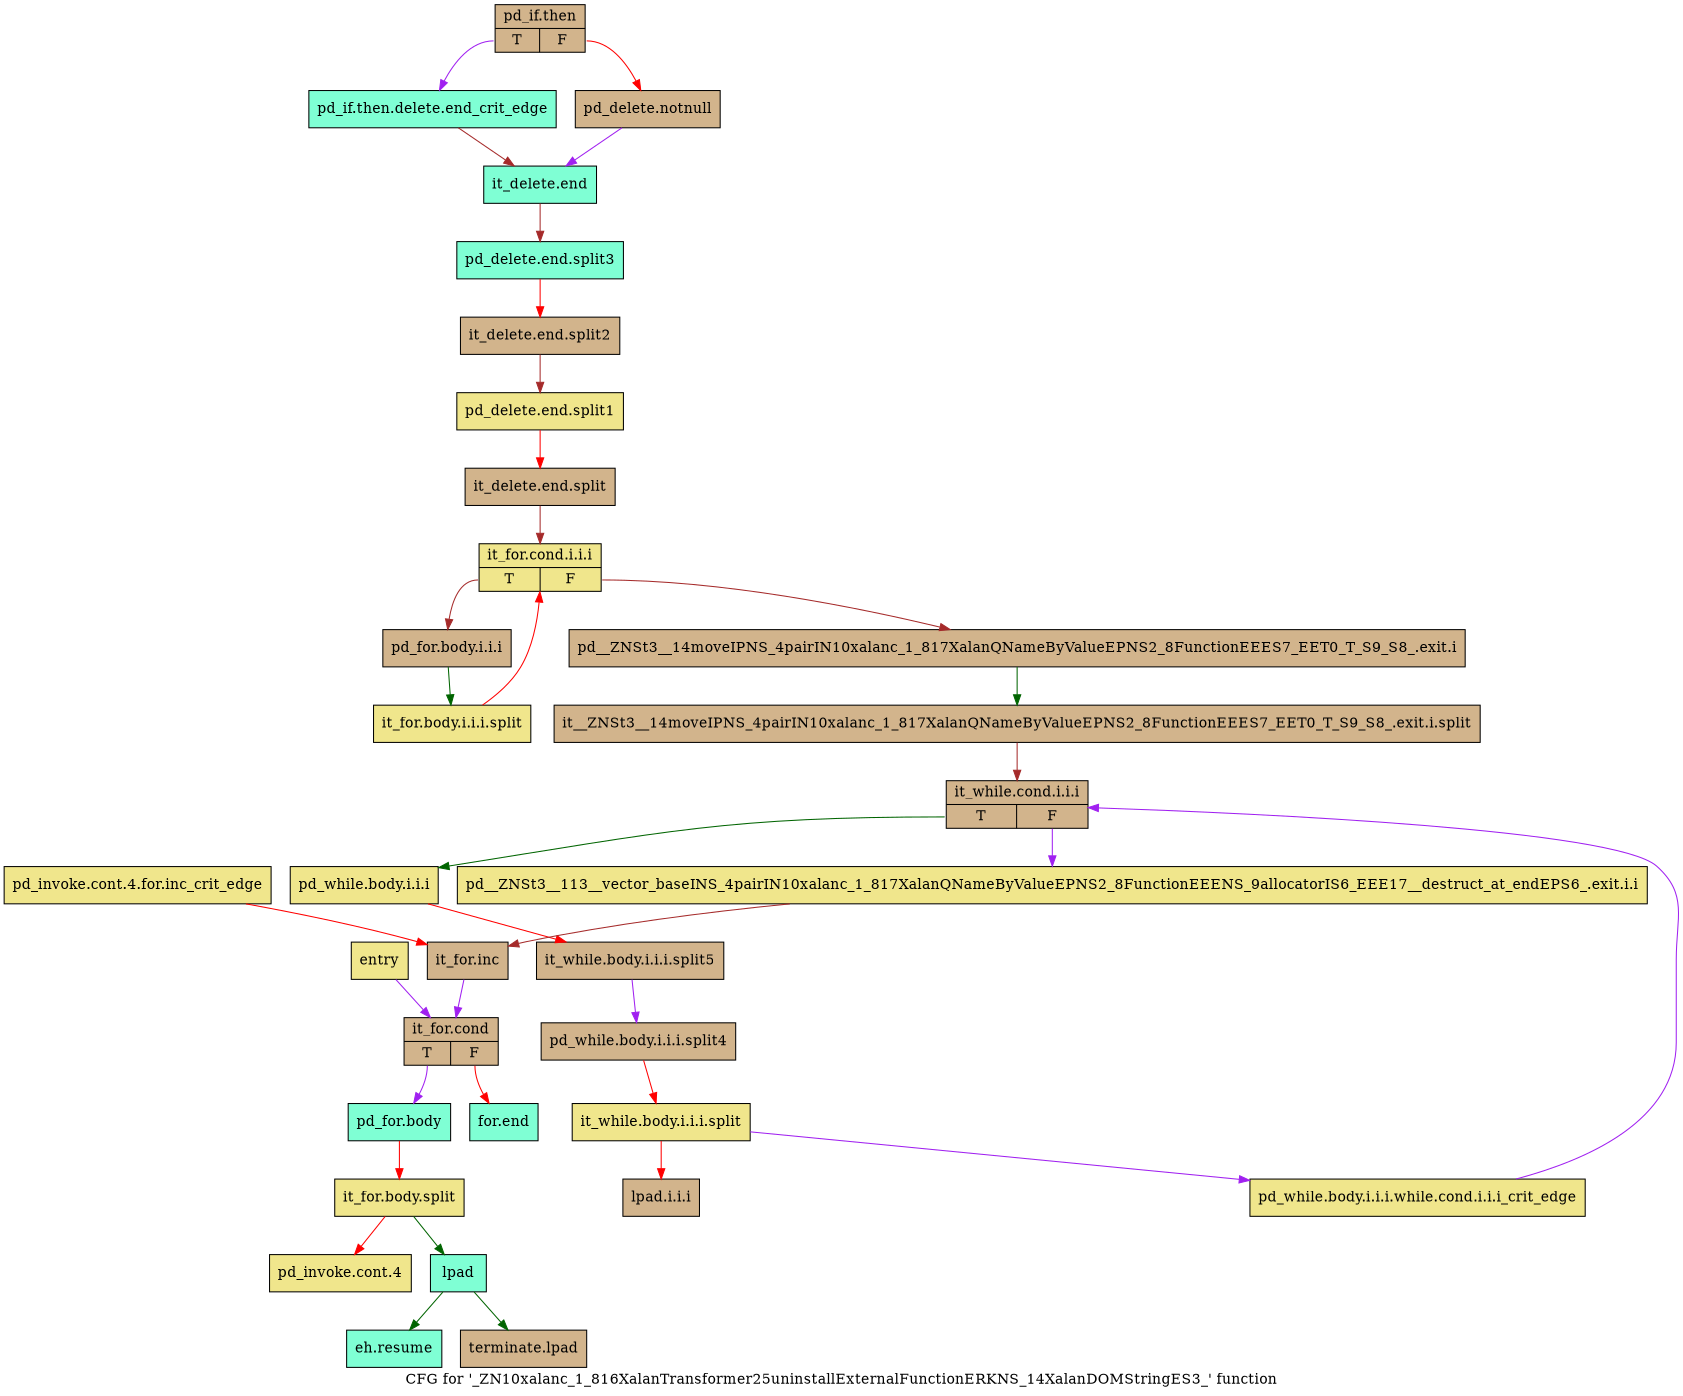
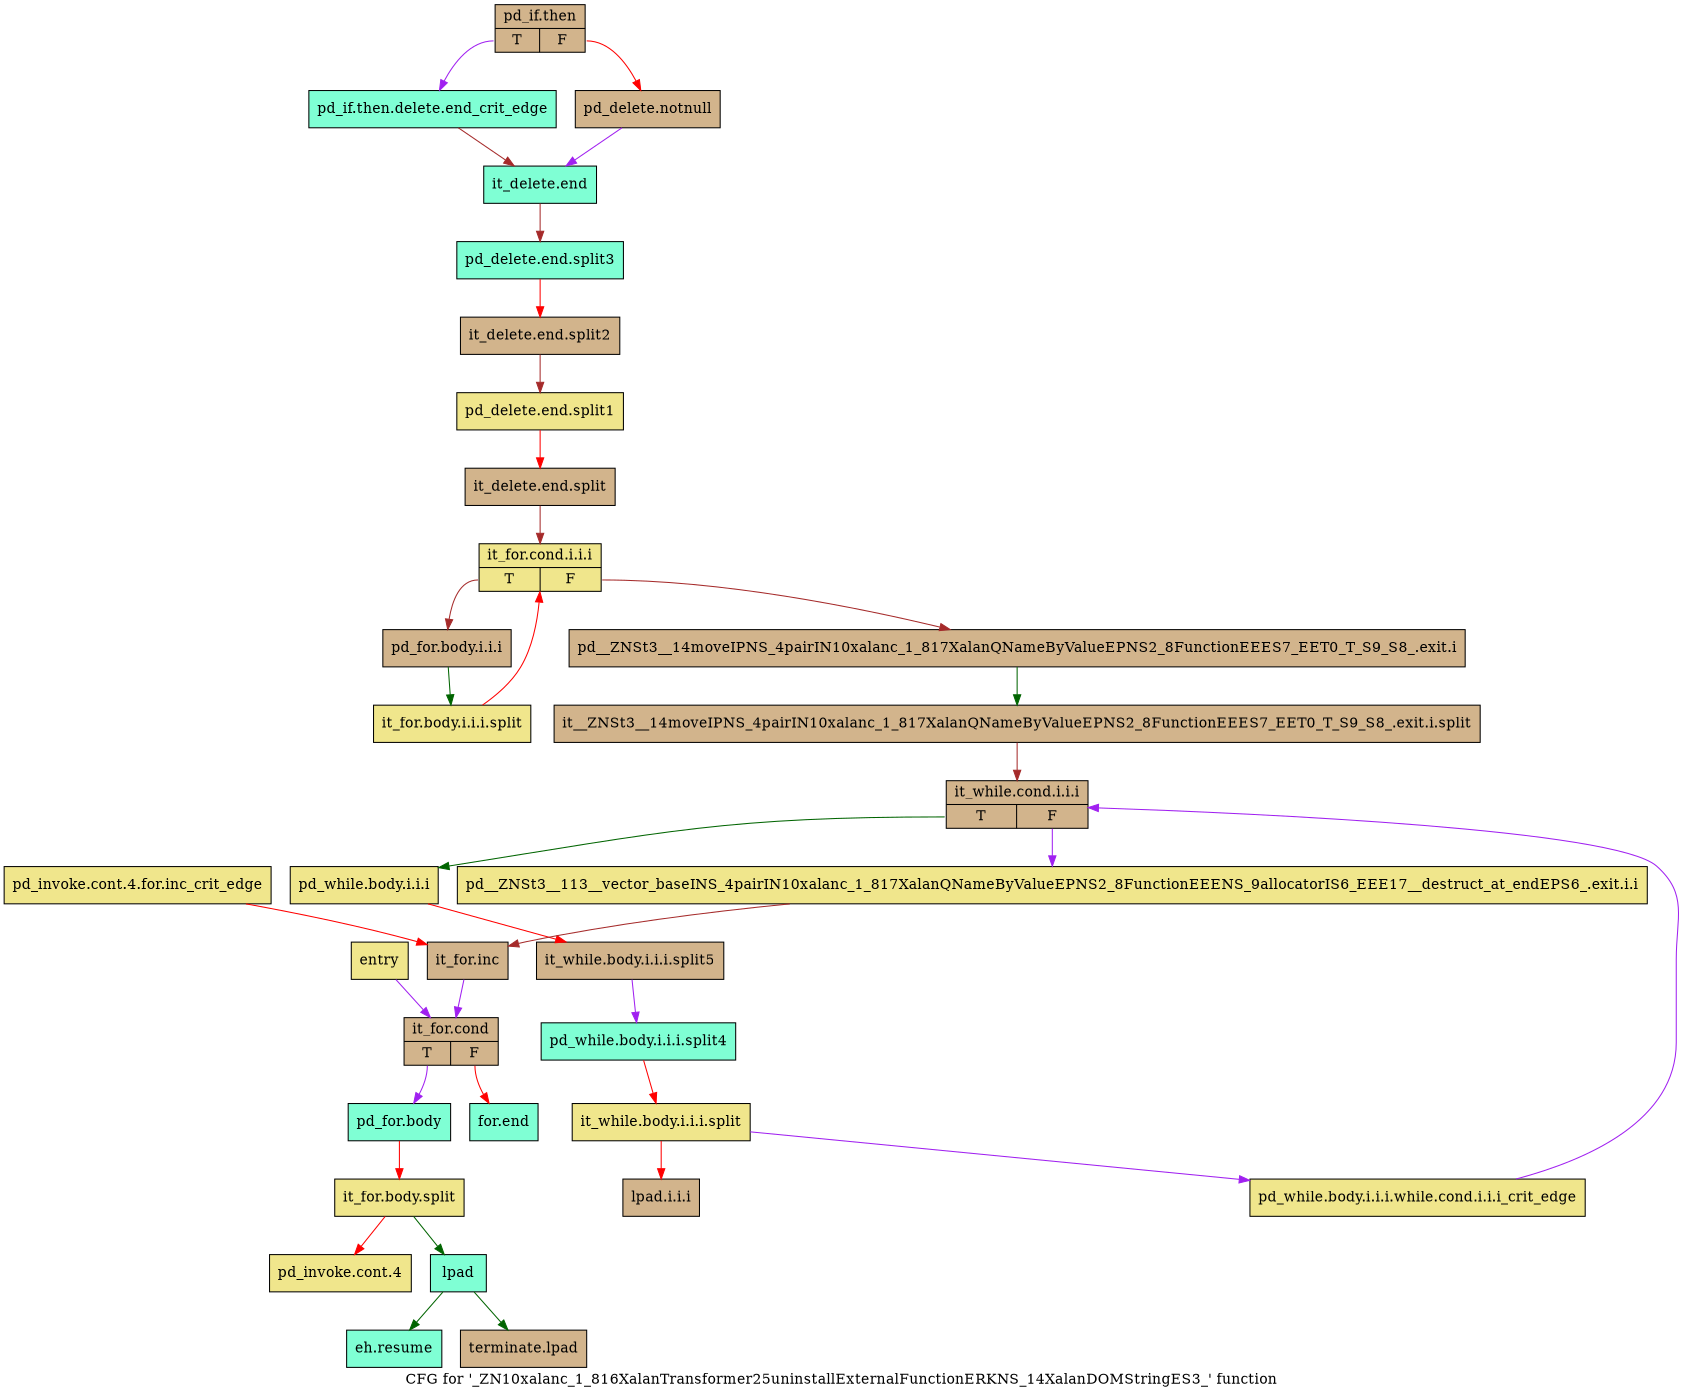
(638, 1041) -> (638, 1041)
